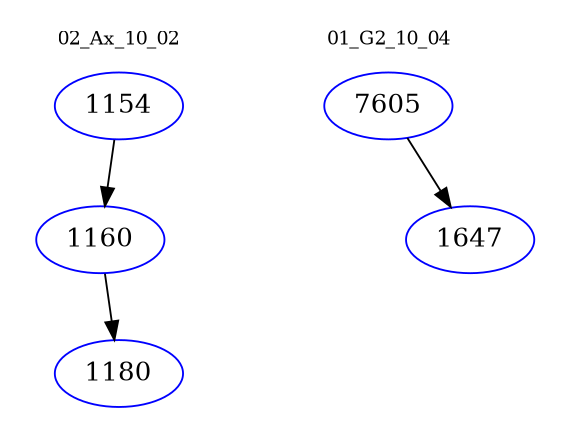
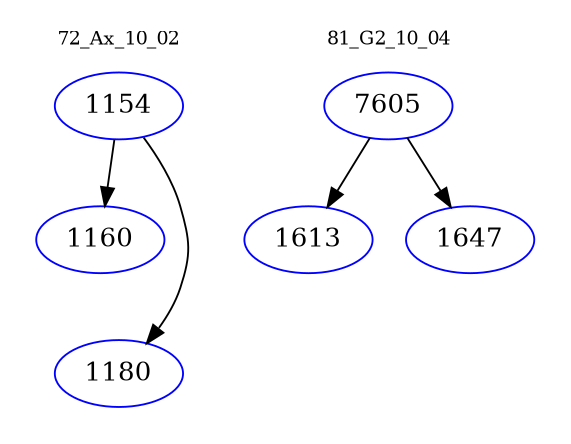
(119, 40) -> (119, 40)
(389, 40) -> (389, 40)
none -> (308, 240)
(108, 298) -> (186, 231)
